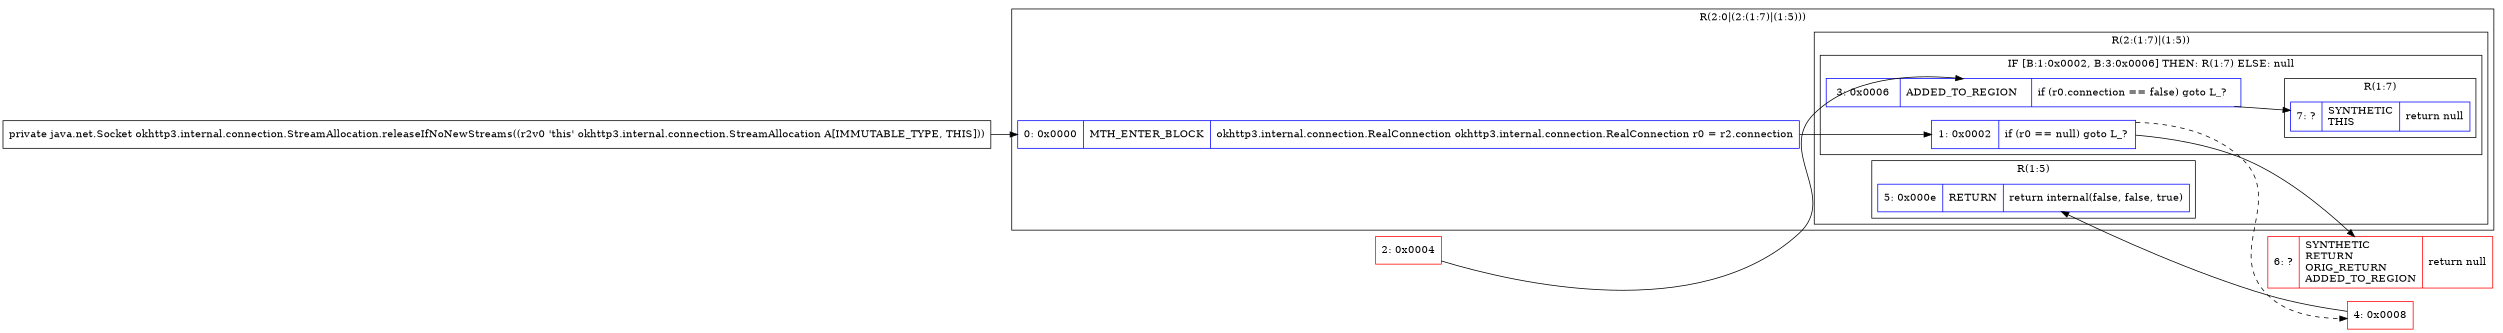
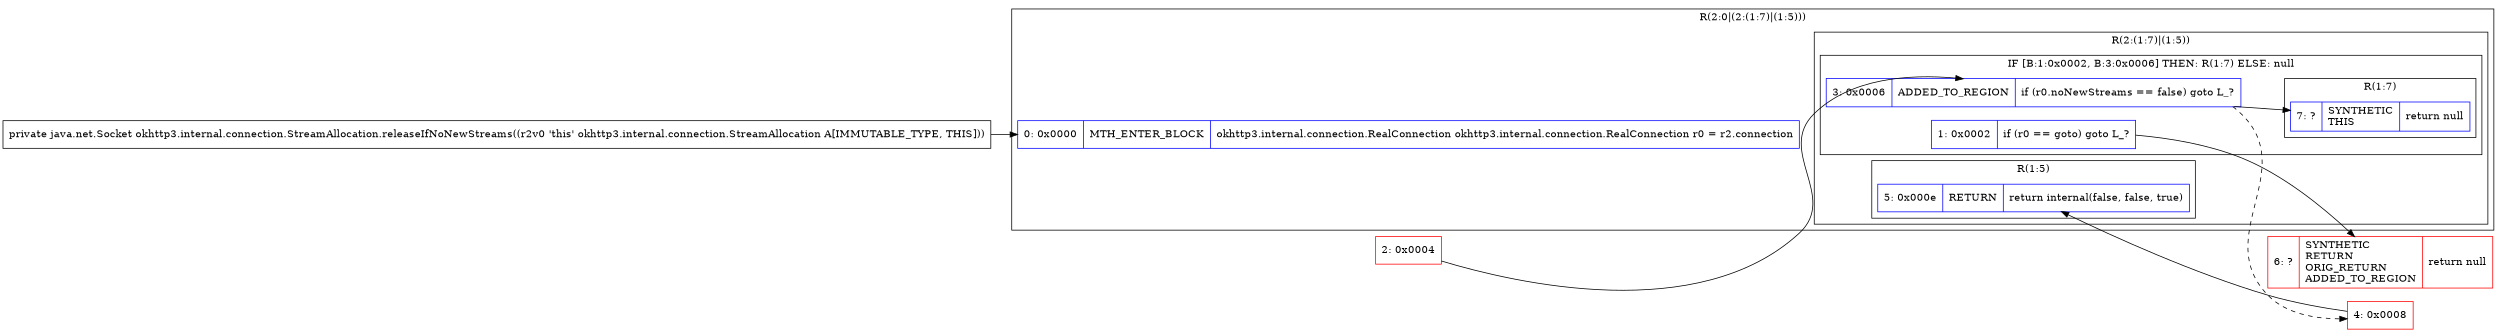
(2132, 92) -> (2128, 92)
(1862, 134) -> none
(2066, 134) -> (2066, 134)
(2258, 208) -> (2249, 237)
